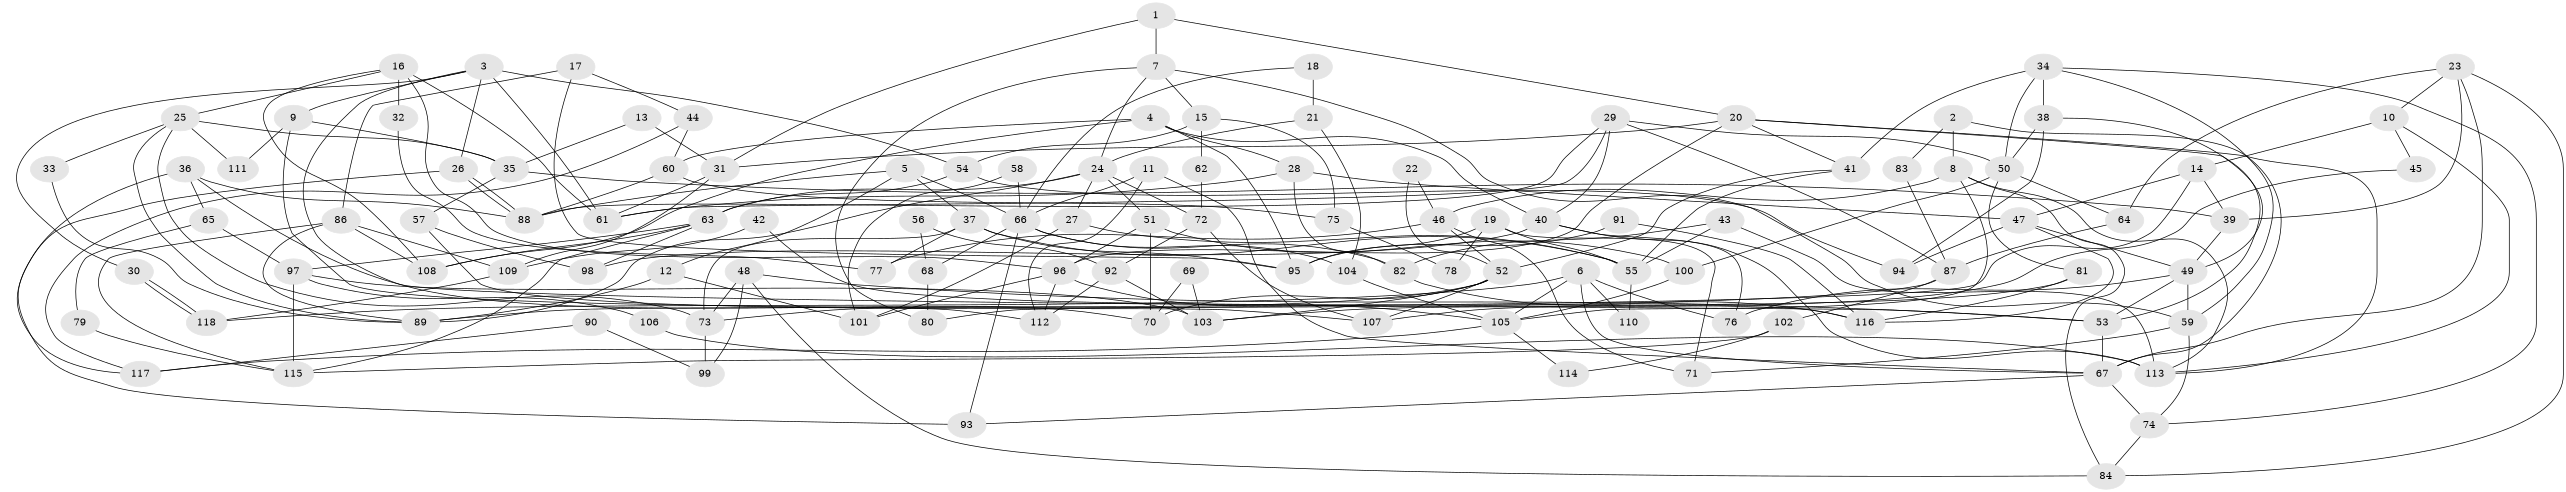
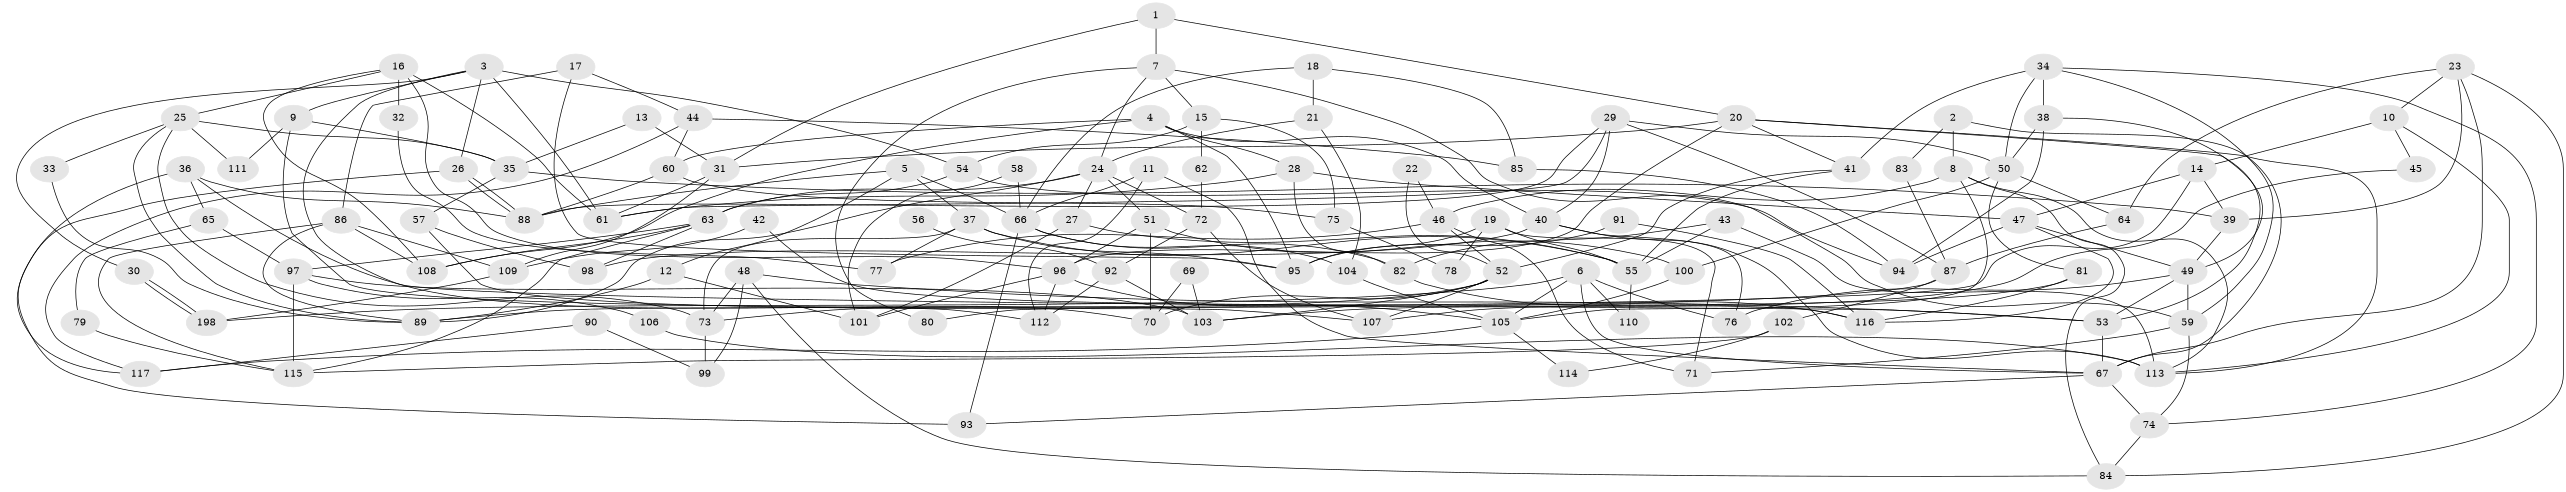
none -> (1517, 169)
(928, 272) -> none
(207, 323) -> (207, 323)
